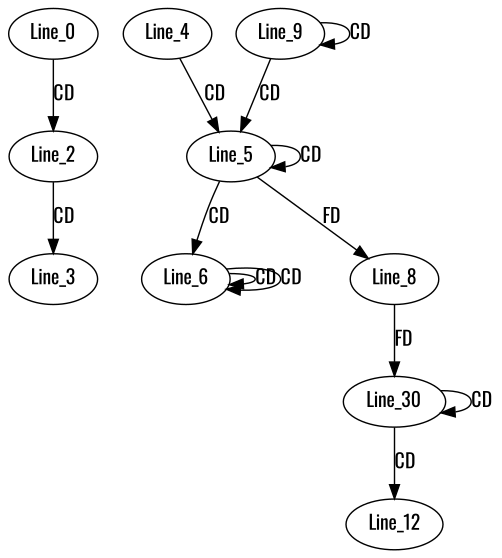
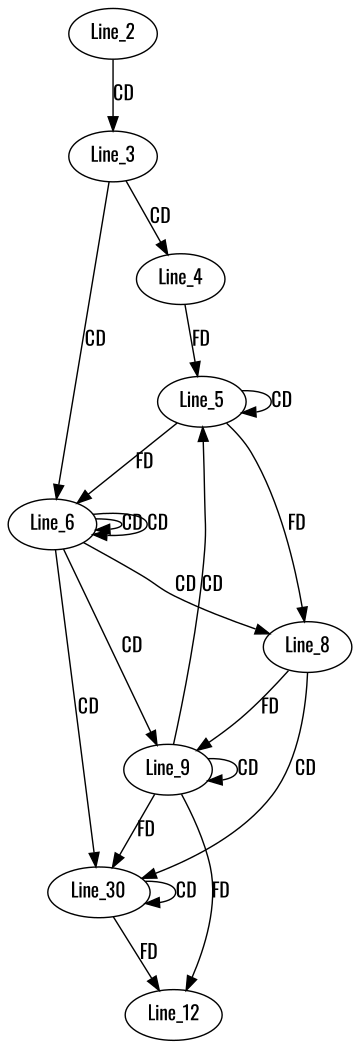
(53, 34) -> none
(215, 95) -> (201, 340)
none -> (143, 212)
(220, 218) -> (145, 463)
none -> (84, 333)
(404, 340) -> (306, 770)
(406, 463) -> (149, 954)
none -> (167, 592)
none -> (107, 641)
none -> (75, 701)
none -> (251, 709)
none -> (137, 825)
none -> (212, 884)
